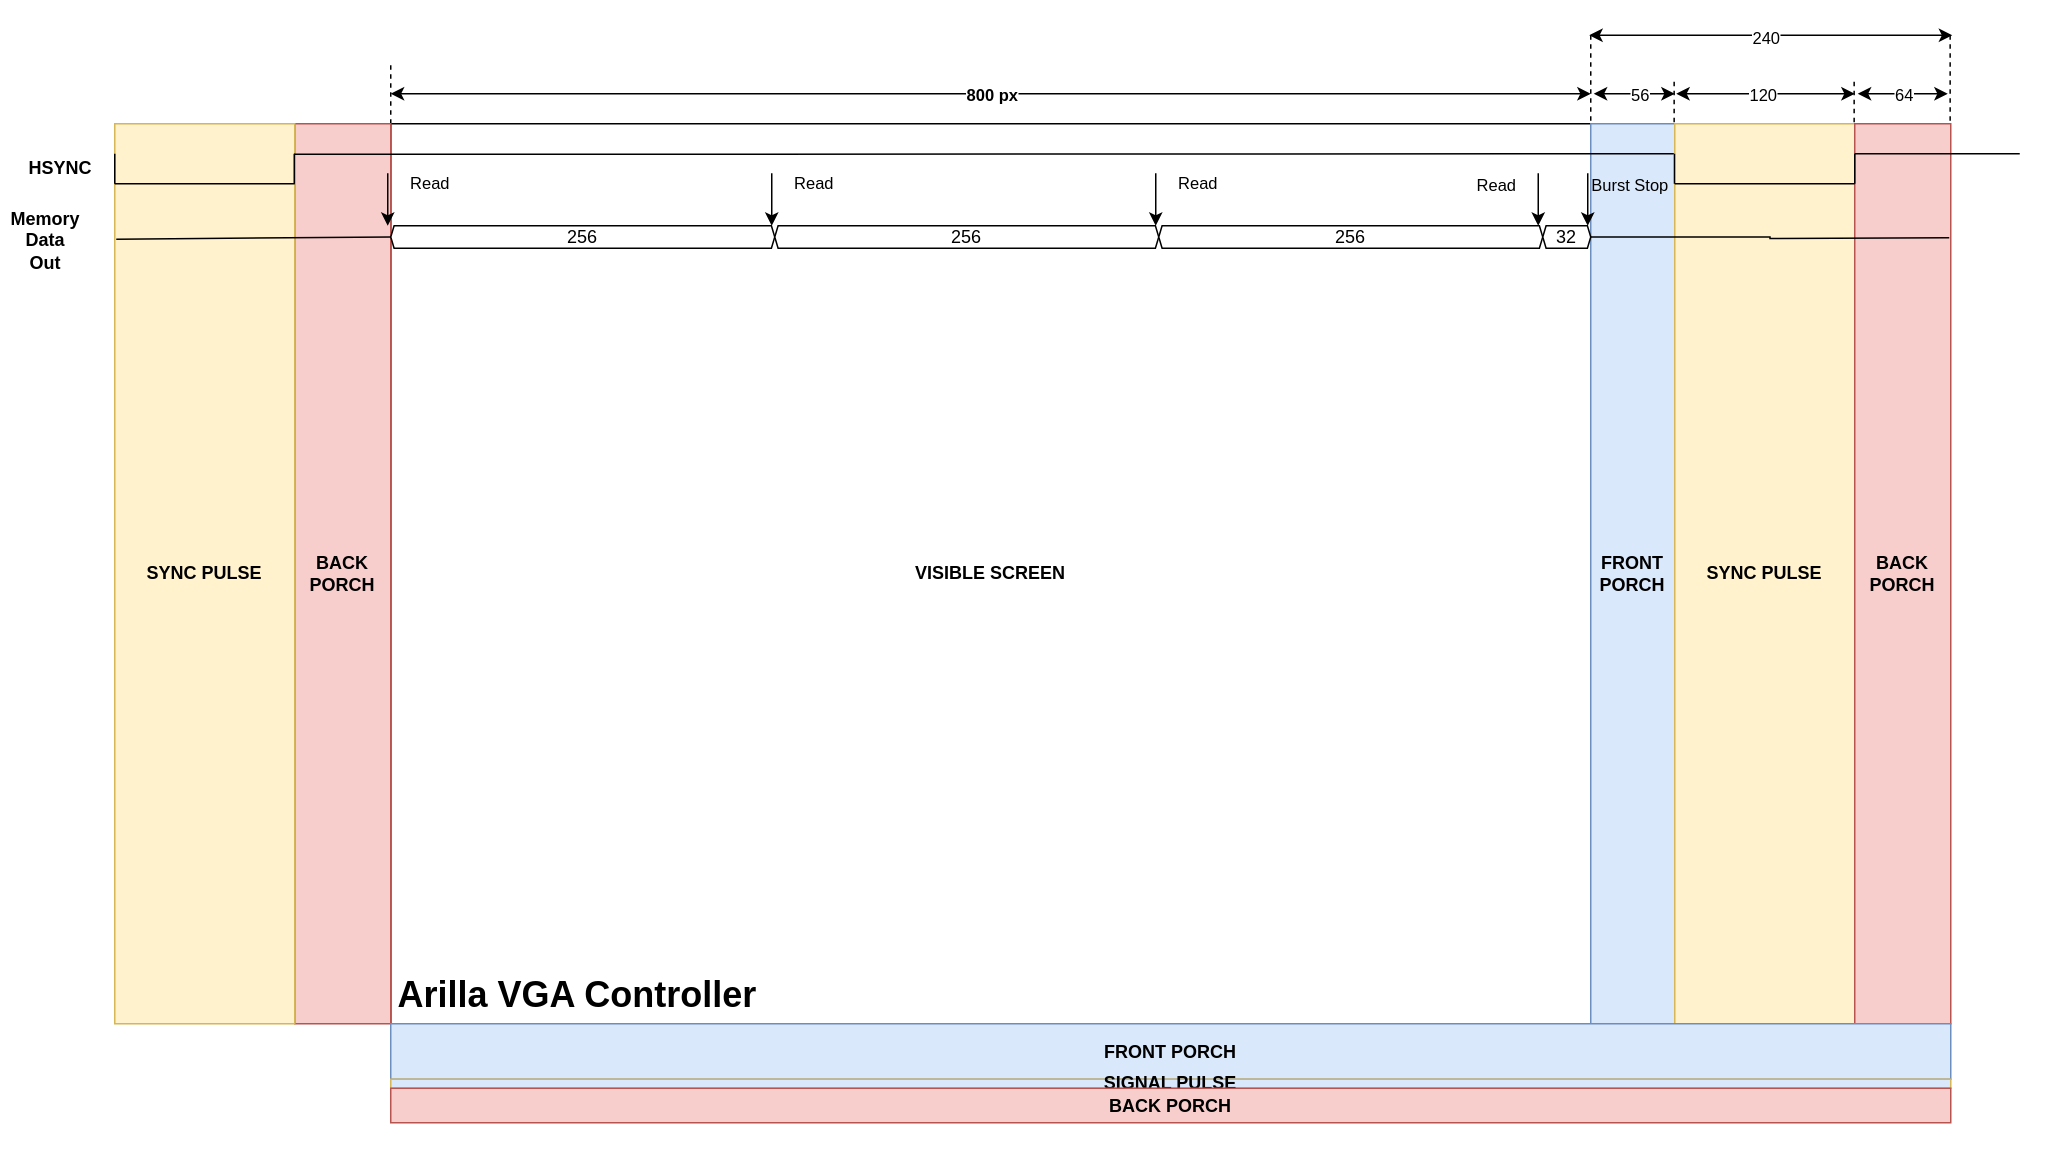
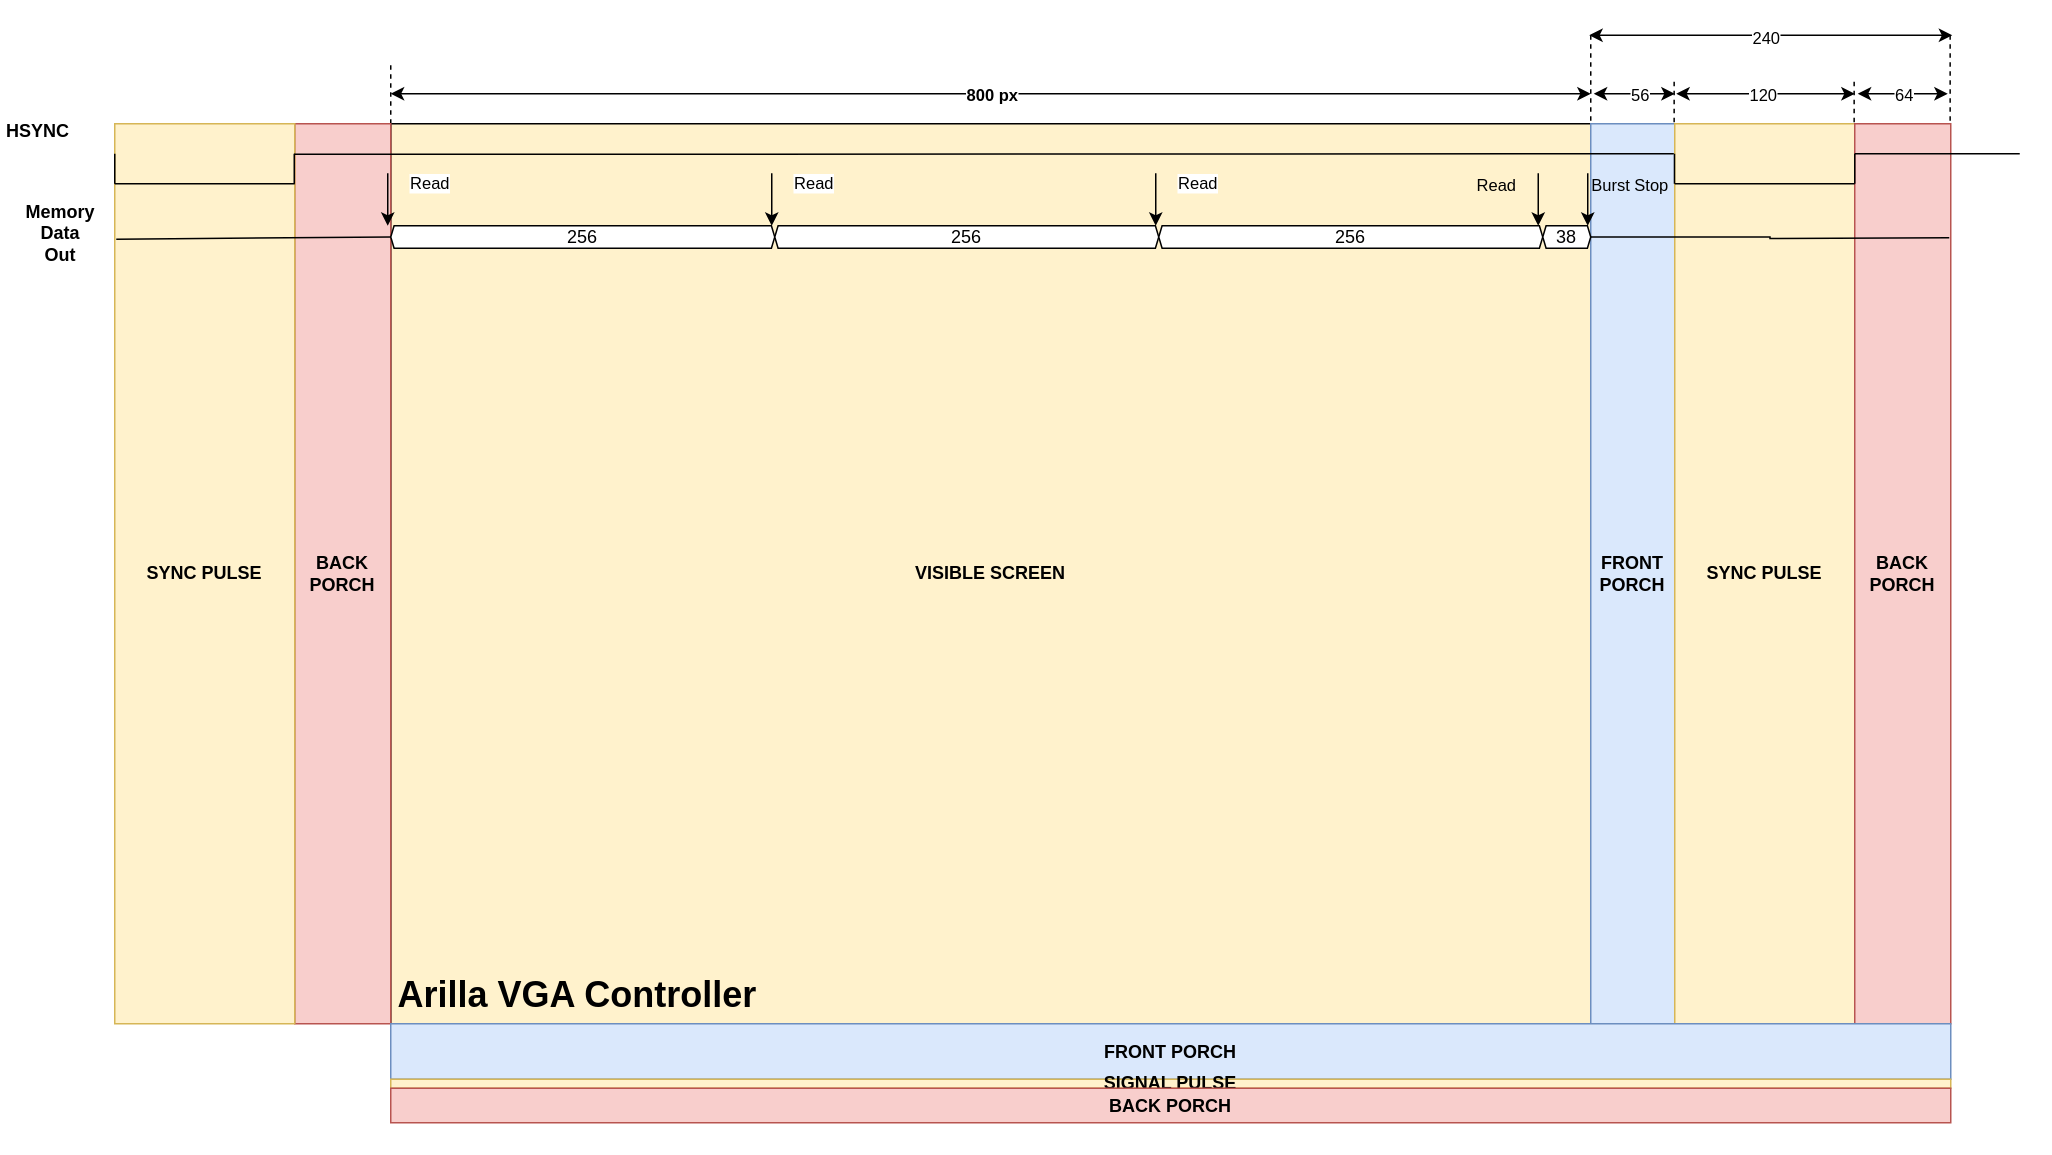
(61, 169) -> (38, 131)
(1567, 238) -> (1567, 238)
(46, 241) -> (61, 233)
(991, 574) -> (991, 574)
(1171, 1084) -> (1171, 1084)
